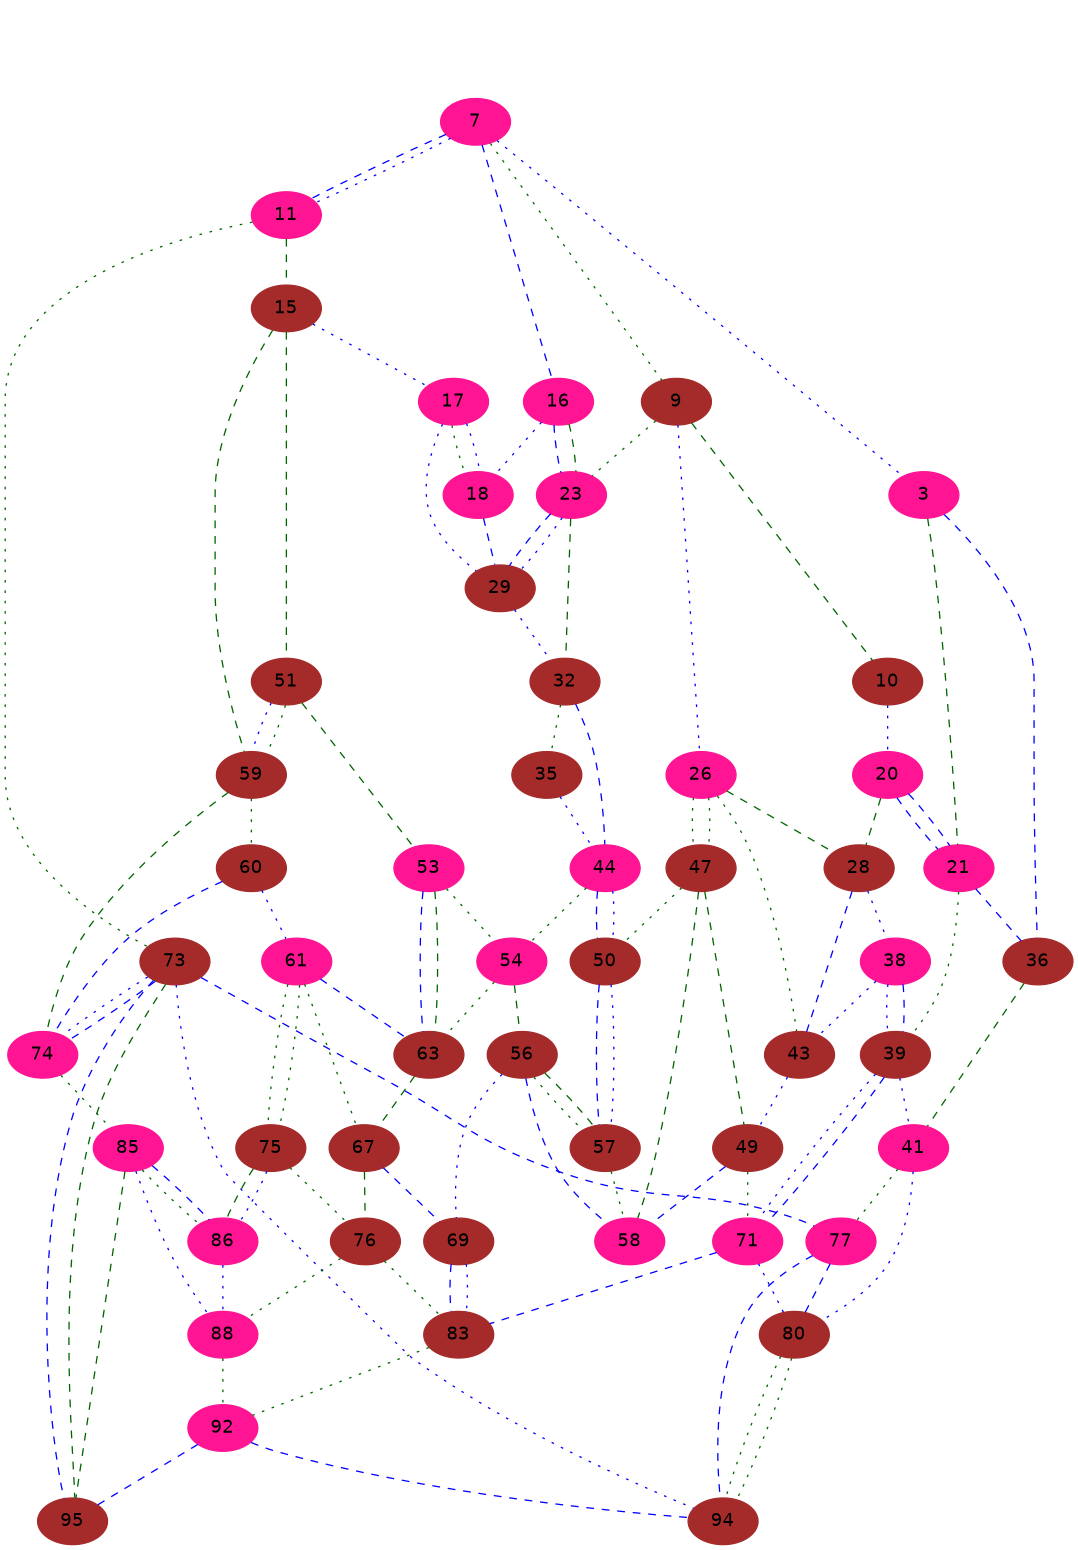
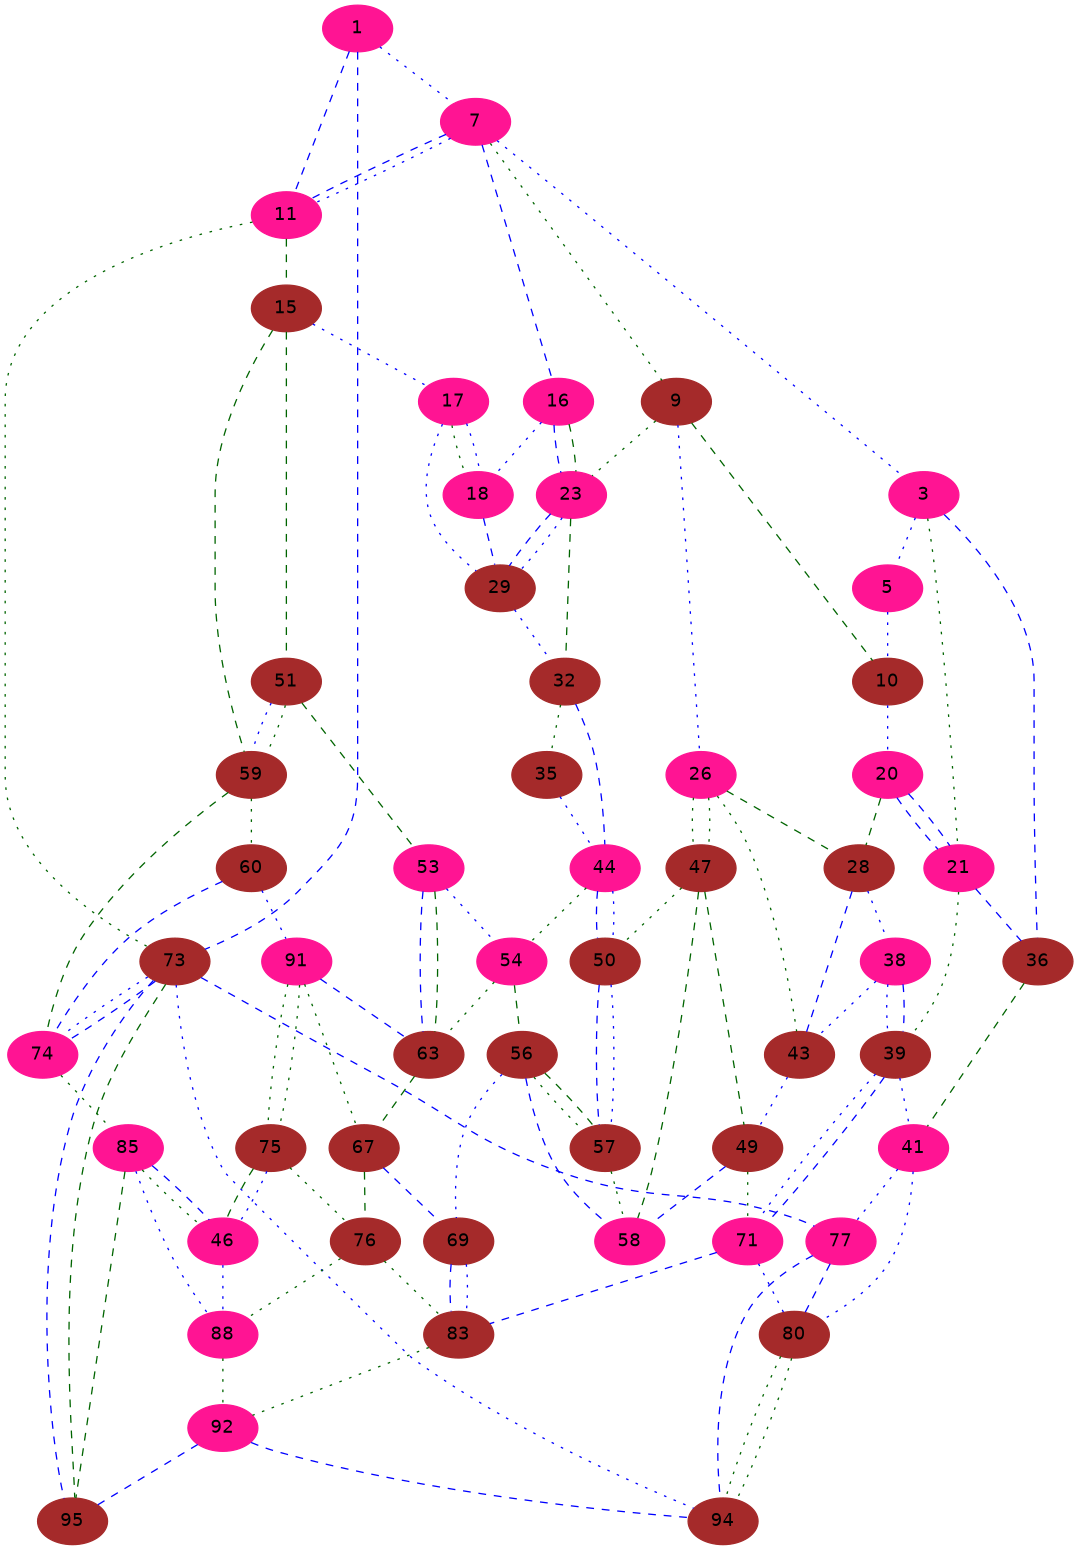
none -> (358, 29)
none -> (888, 588)
(946, 681) -> (946, 681)
(470, 915) -> (470, 915)
(297, 962) -> (297, 962)
(877, 1195) -> (877, 1195)
(223, 1241) -> (223, 1241)
